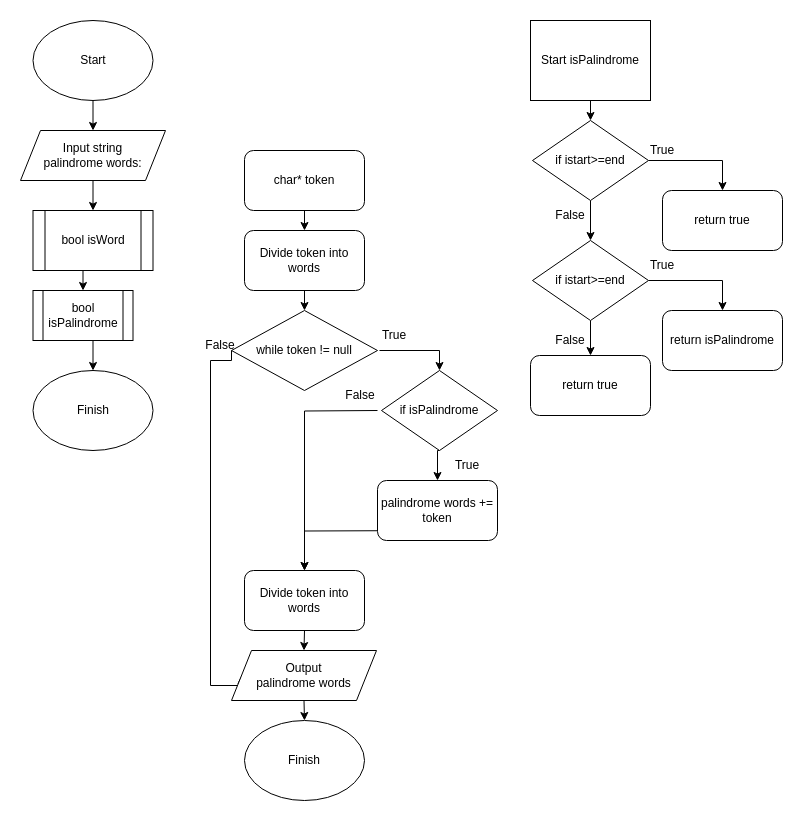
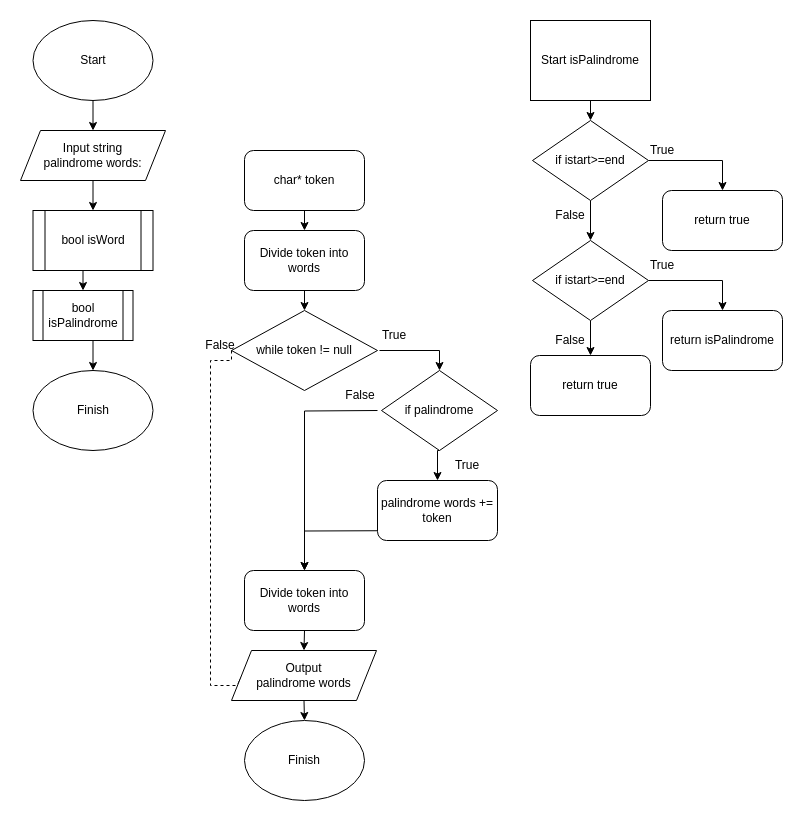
(440, 411) -> (440, 411)
(211, 522) -> (211, 522)
